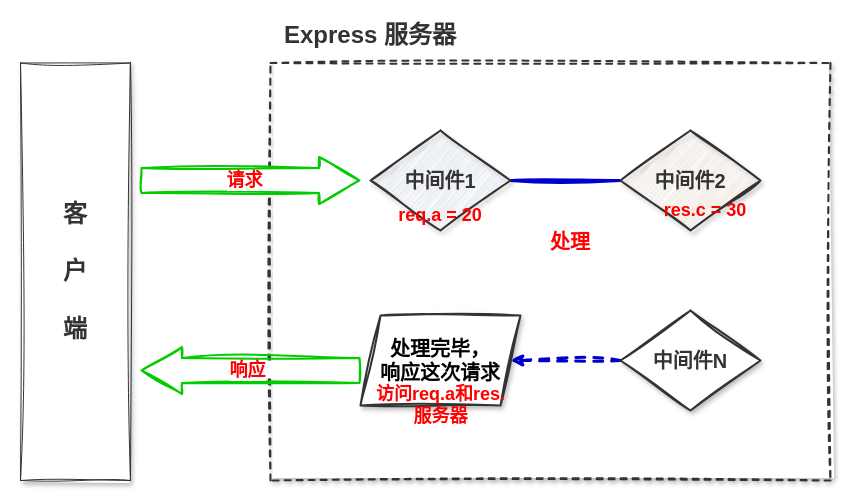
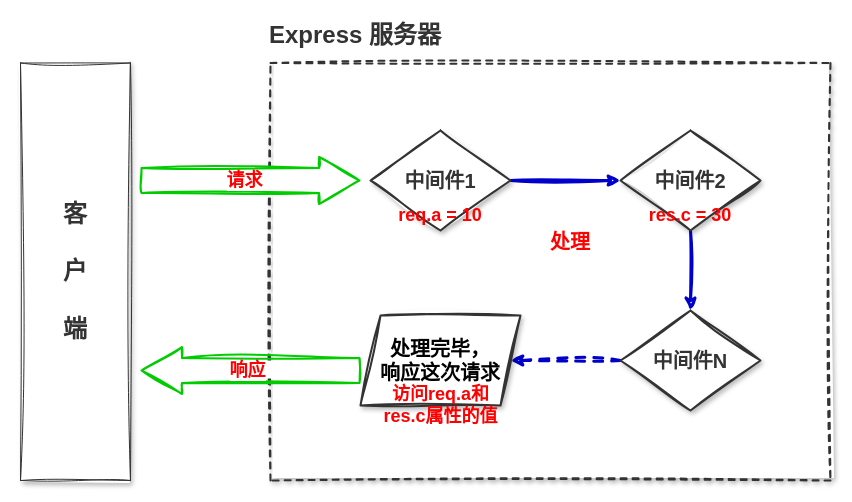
(371, 36) -> (356, 36)
(441, 181) -> (441, 181)
(612, 181) -> (608, 181)
(691, 181) -> (691, 181)
(706, 211) -> (691, 216)
(441, 216) -> (441, 216)
none -> (691, 266)
(441, 406) -> (441, 406)
